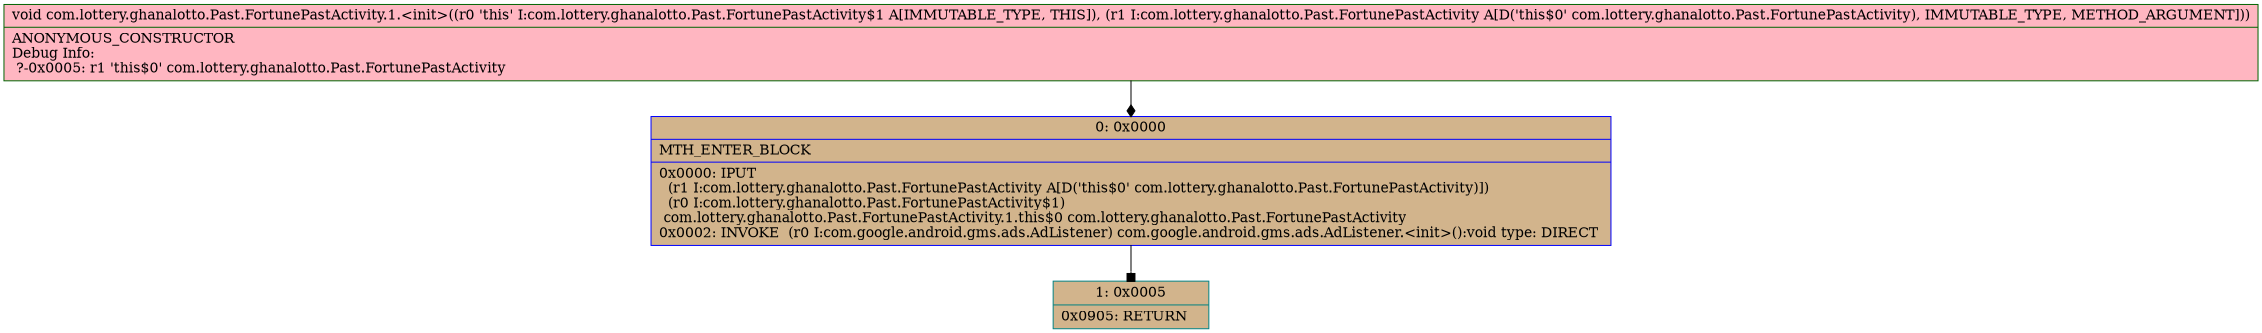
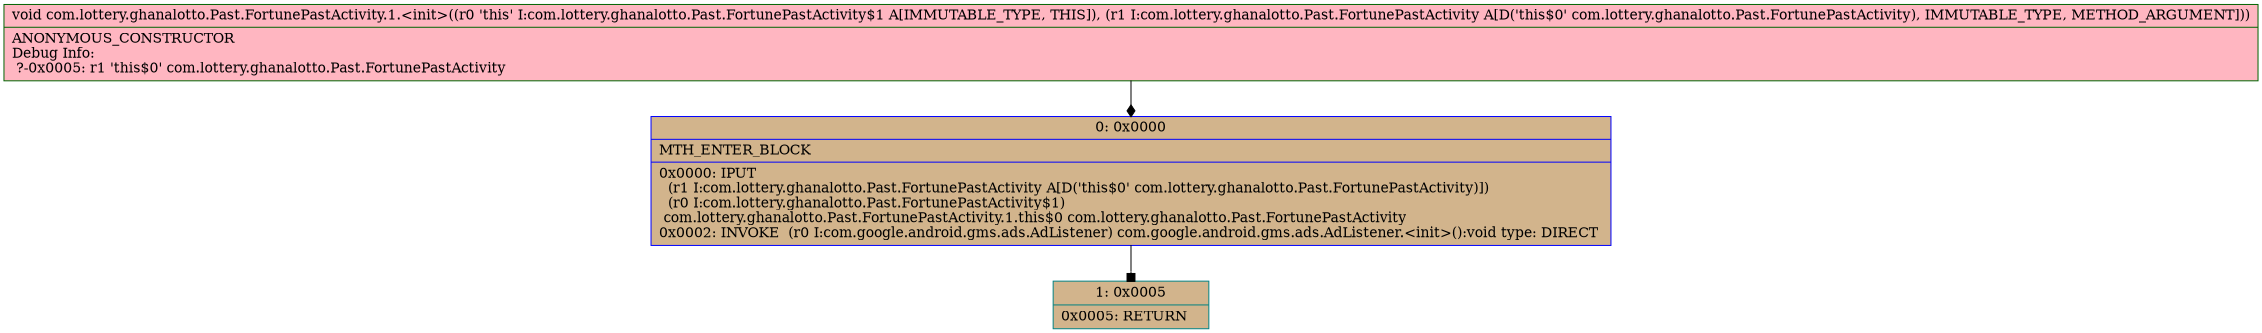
(1131, 316) -> (1131, 316)
